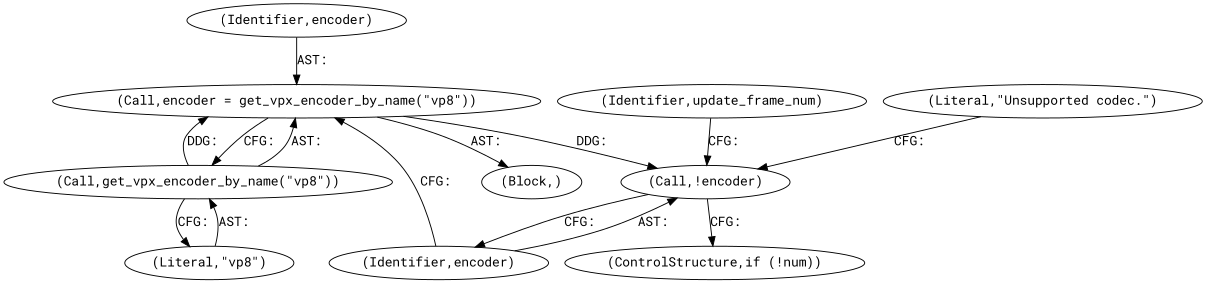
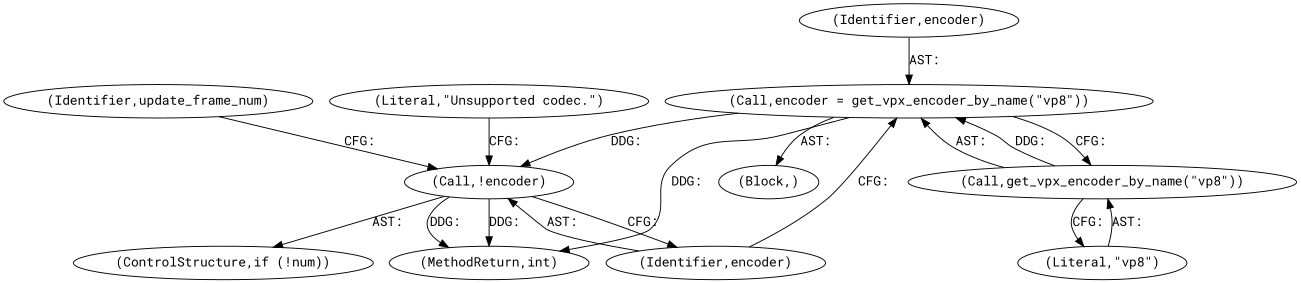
(730, 223) -> (392, 223)
none -> (489, 263)
